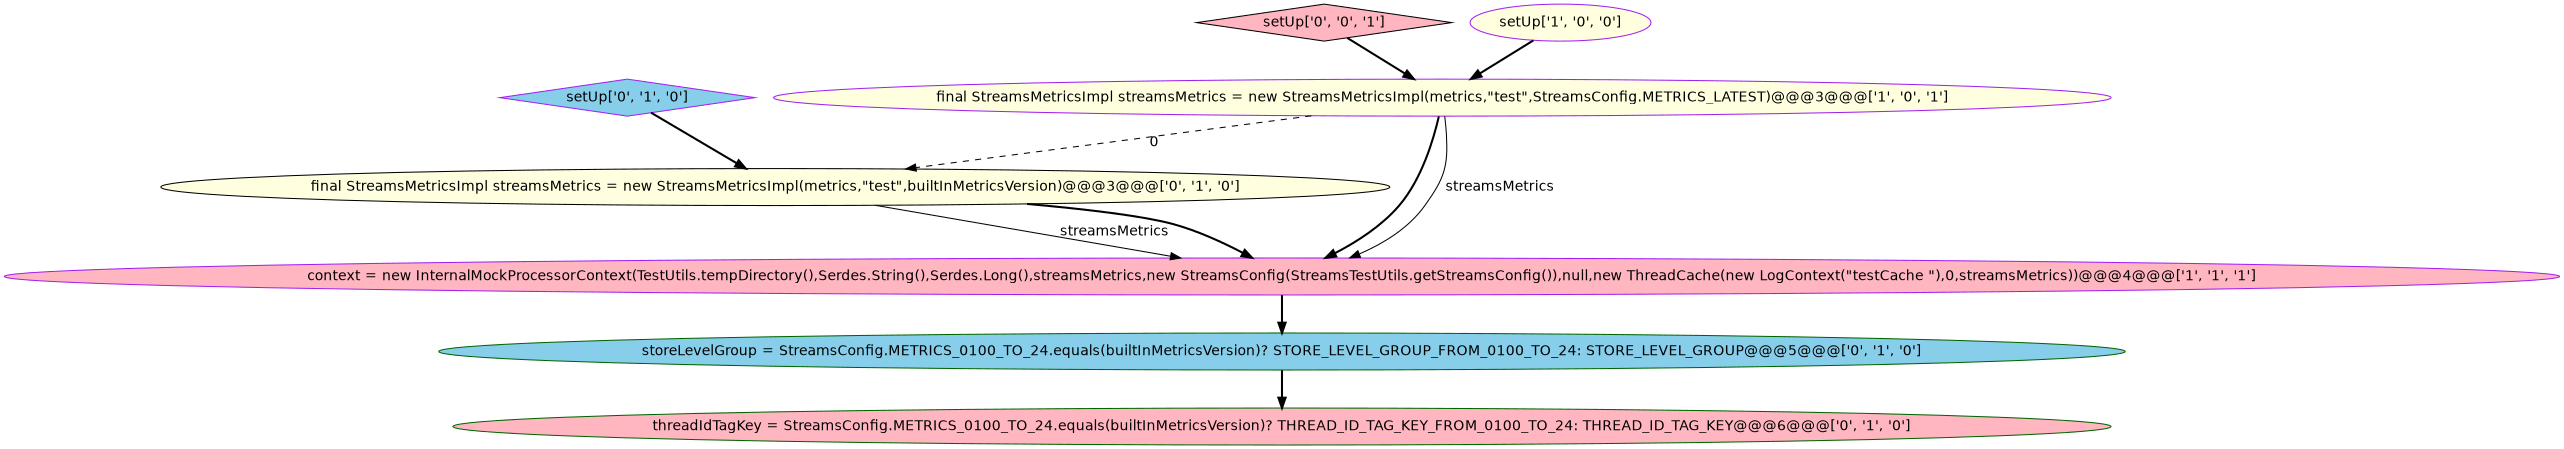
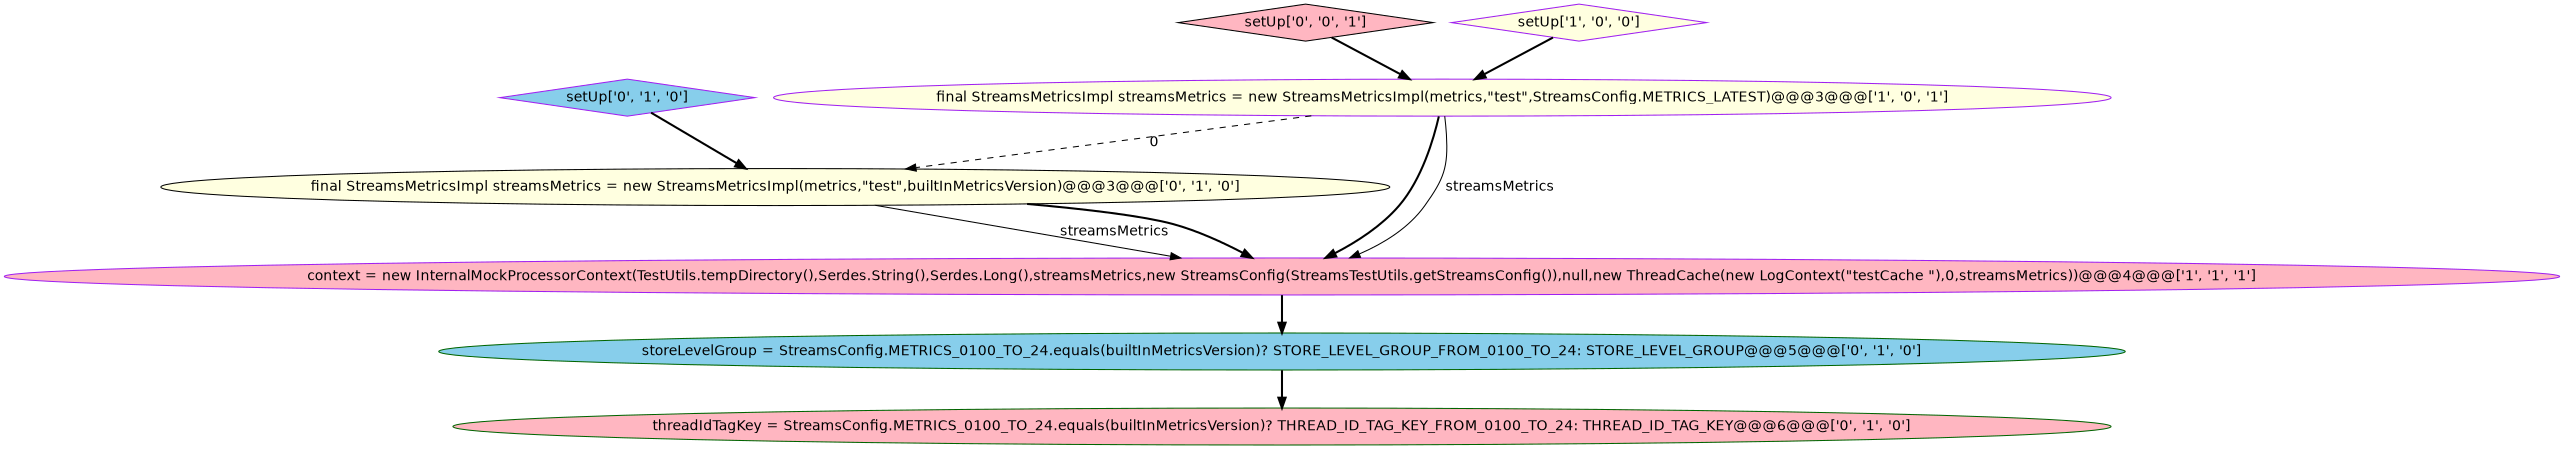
(1560, 23) -> (1579, 23)
